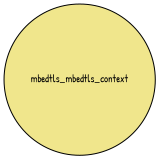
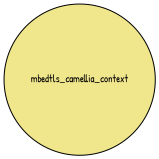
(80, 80) -> (80, 80)
